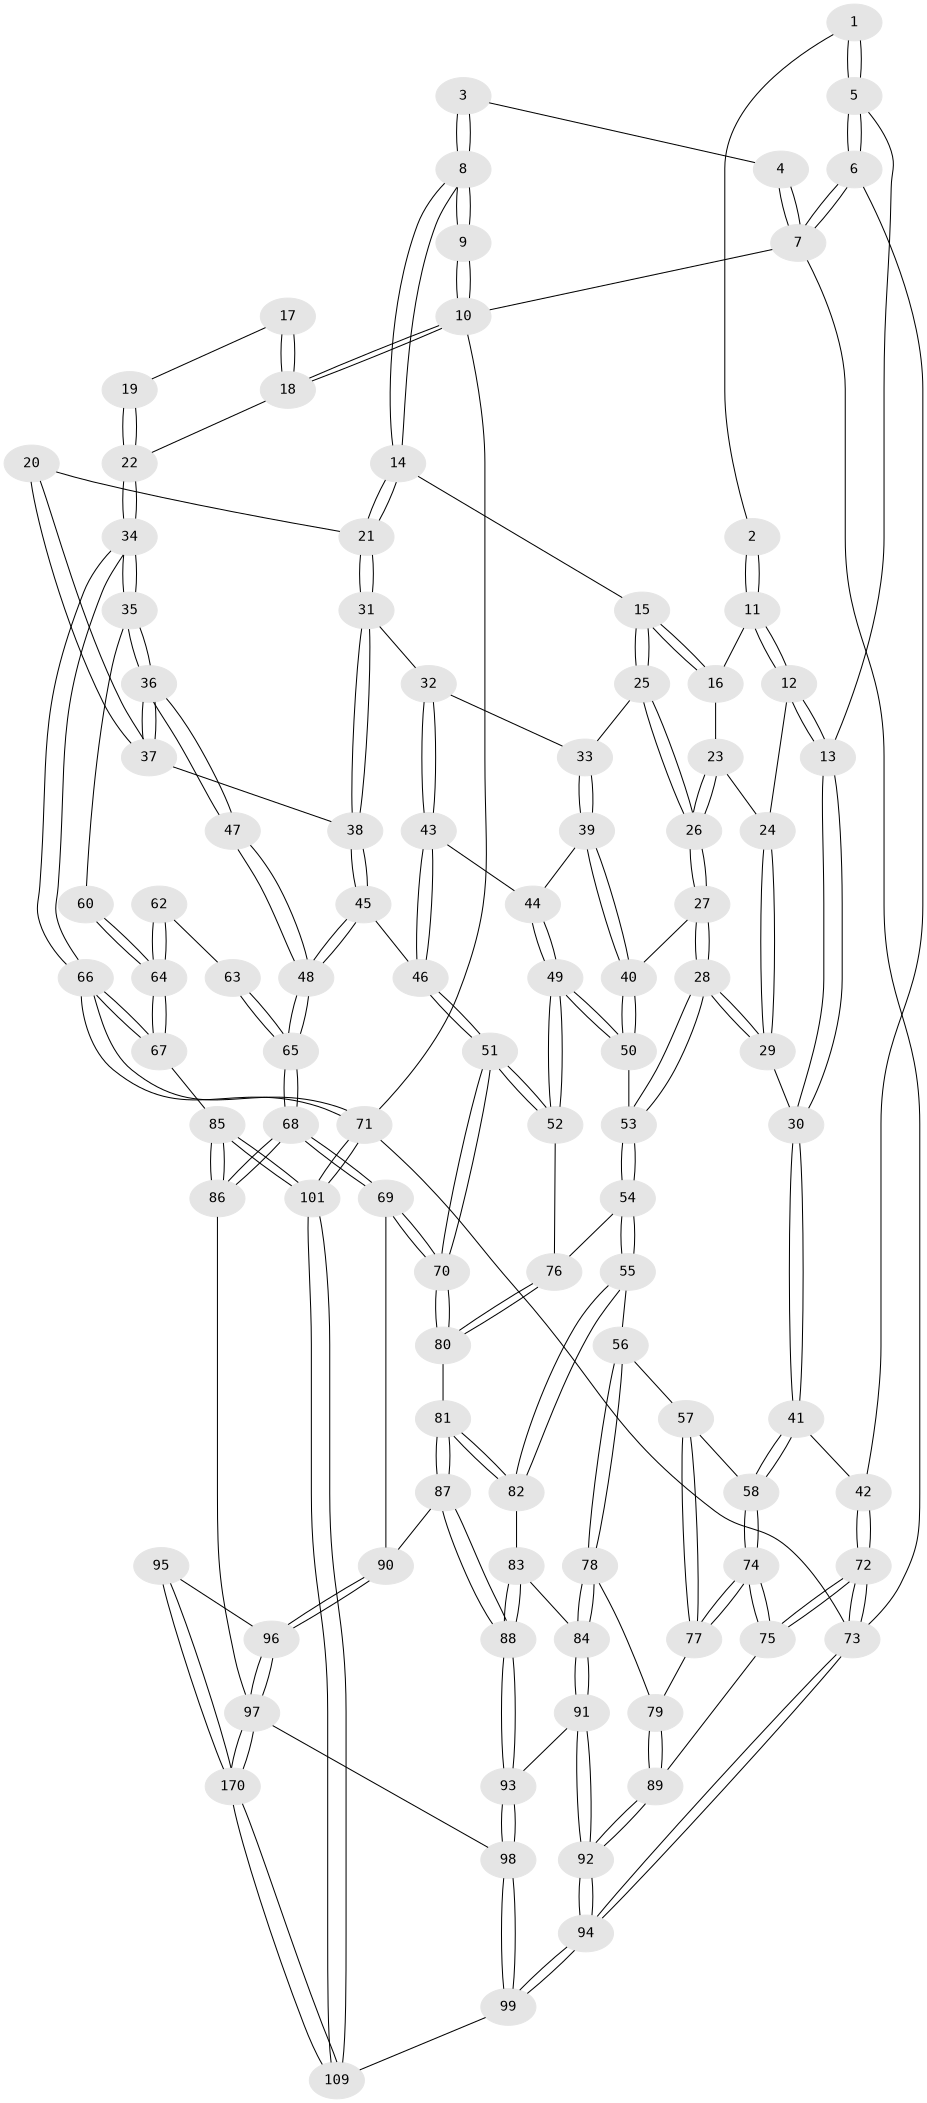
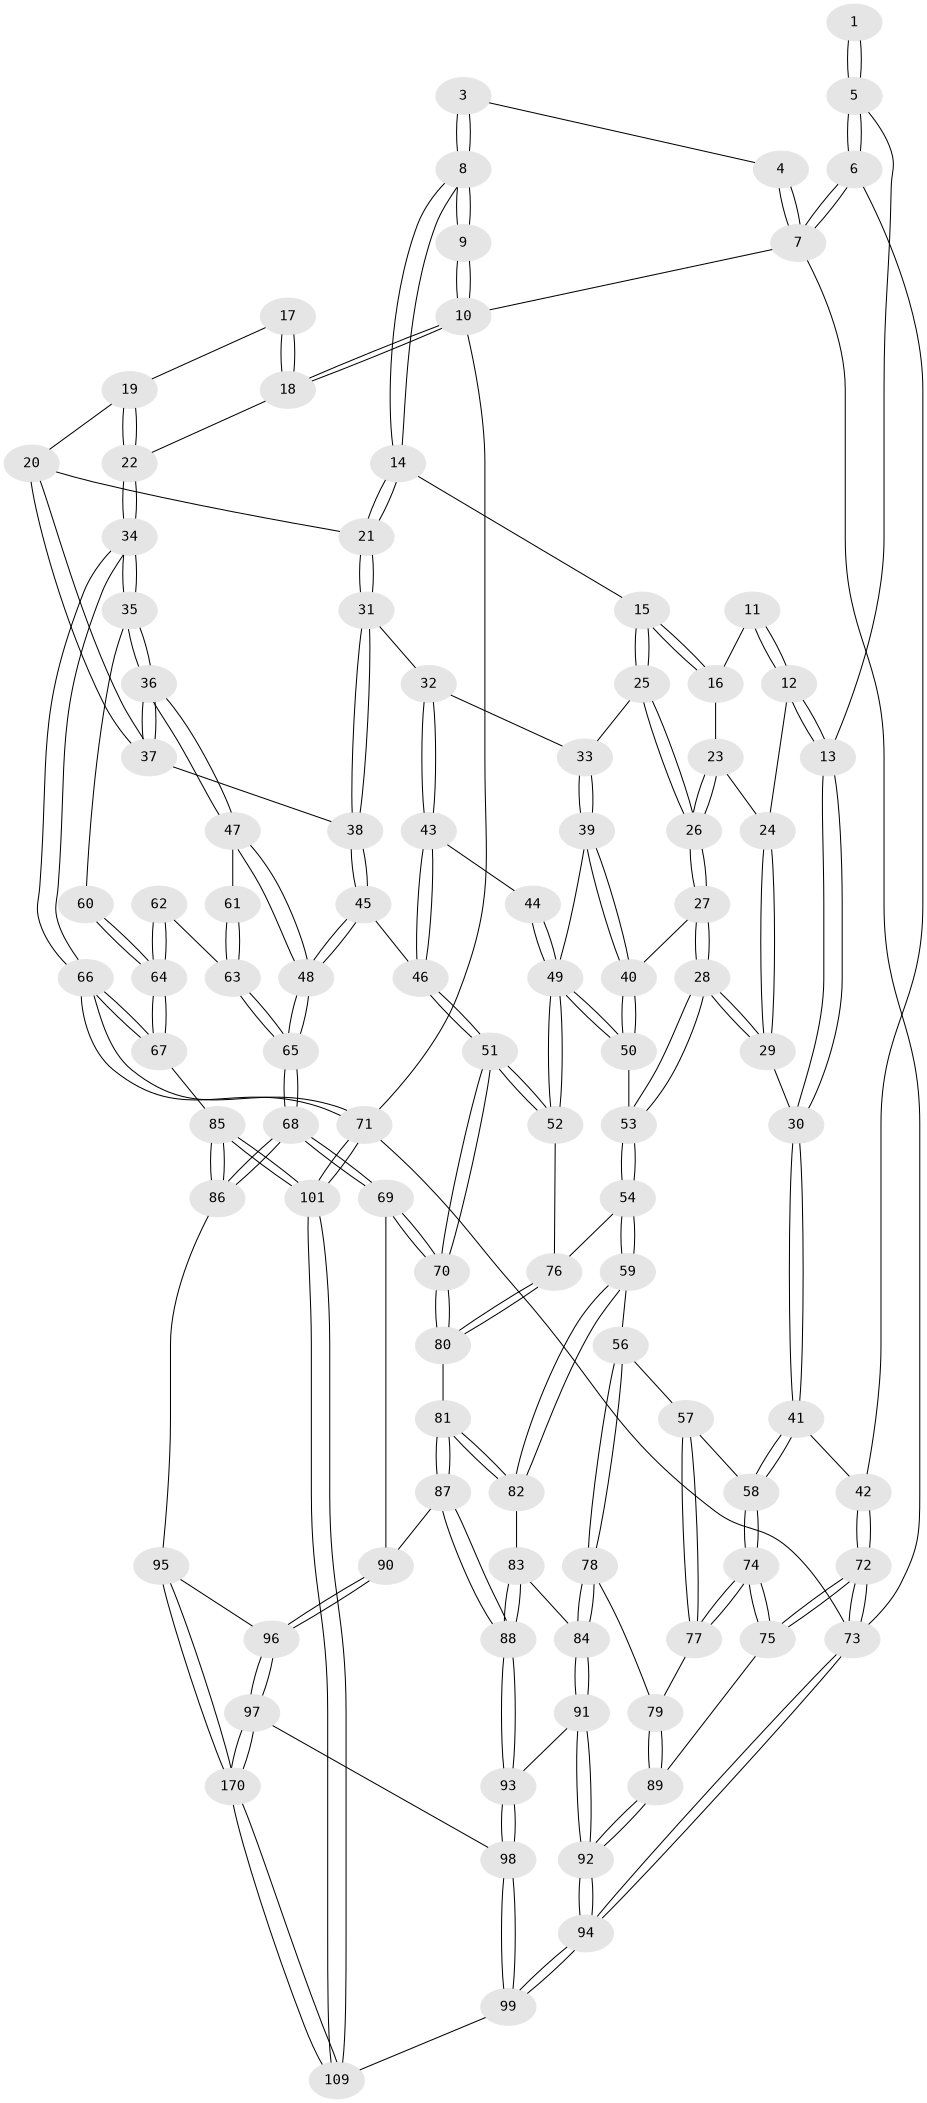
none -> (81, 427)
(752, 537) -> none
(560, 868) -> (574, 905)
none -> (233, 904)
(628, 1272) -> (628, 1272)
(217, 1457) -> (170, 1379)
